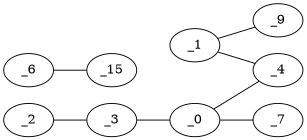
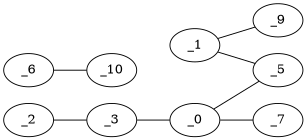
(112, 70) -> (112, 70)
(278, 70) -> (278, 70)
